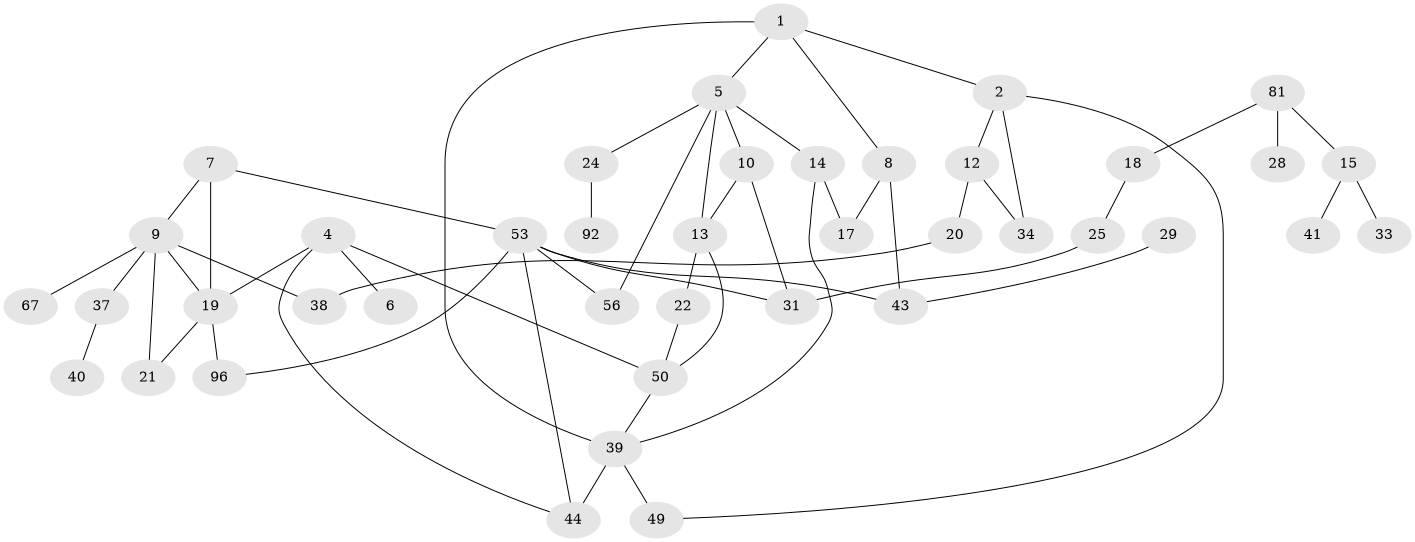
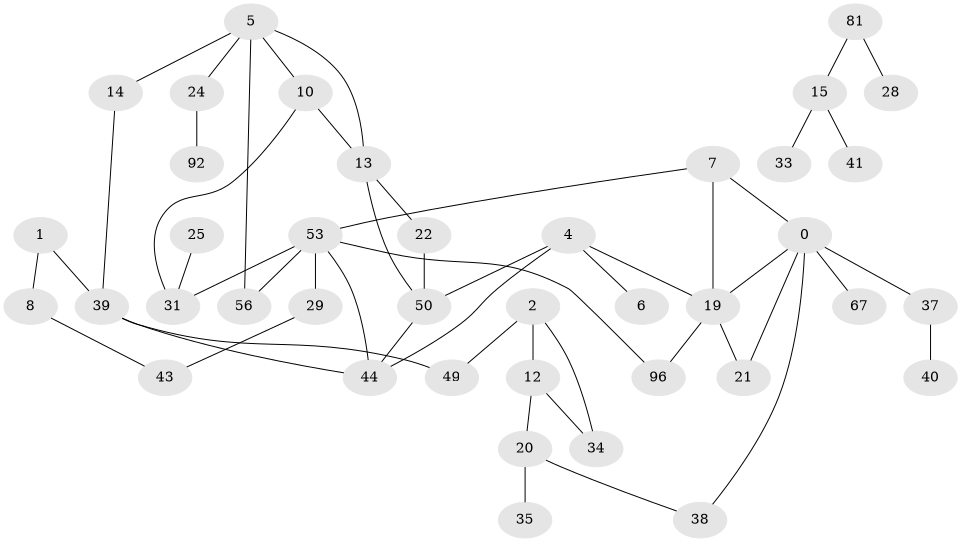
(750, 57) -> none
(891, 57) -> none
(1133, 164) -> none
(156, 235) -> (805, 235)
(846, 235) -> none
(708, 277) -> (315, 271)
(638, 413) -> (397, 342)
none -> (525, 520)
